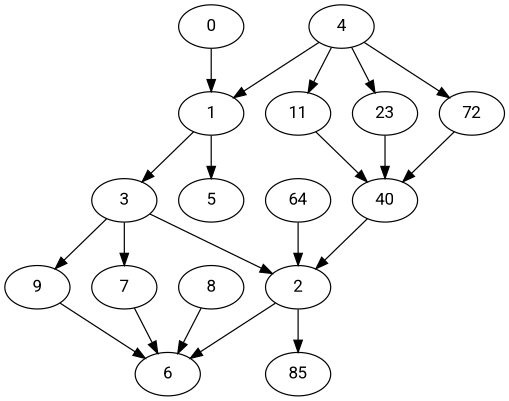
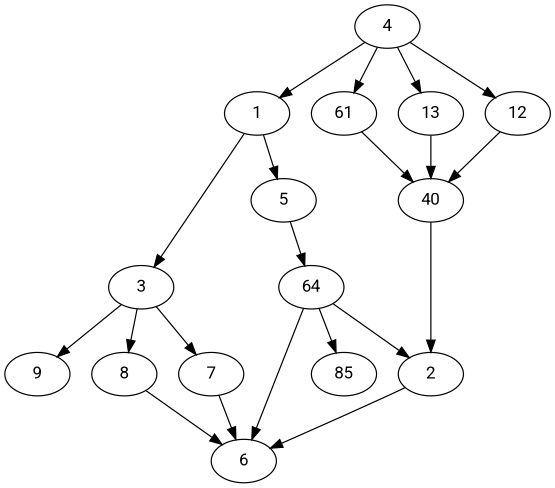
(211, 27) -> none
(298, 113) -> (344, 113)
(385, 113) -> (431, 113)
(472, 113) -> (518, 113)
none -> (296, 238)
(206, 241) -> (134, 324)
(298, 325) -> (325, 325)
(98, 327) -> (280, 368)
